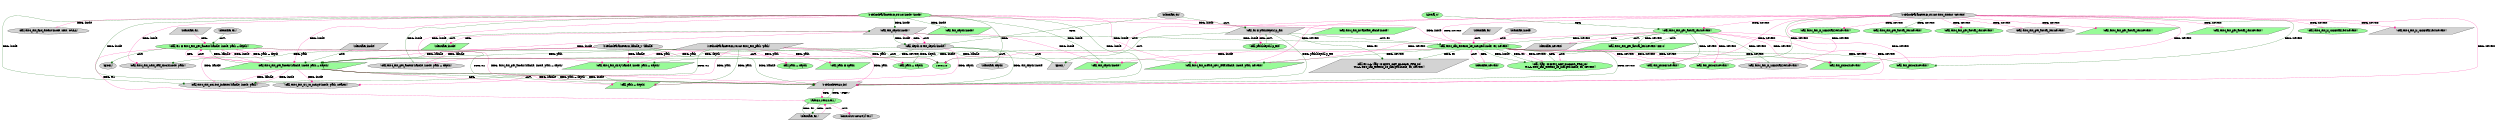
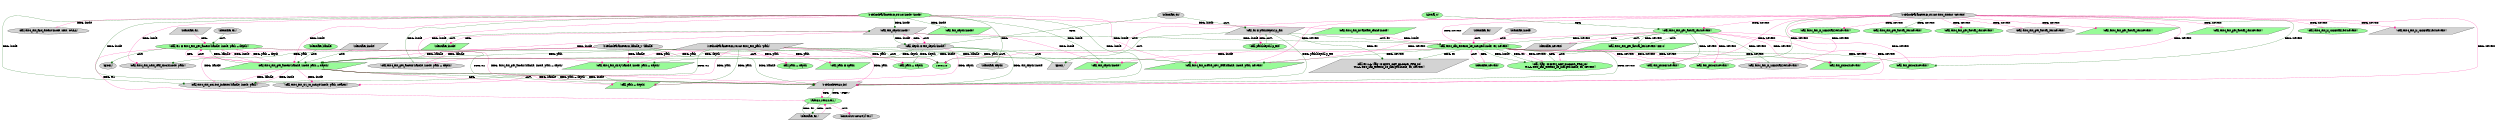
(1183, 20) -> (1407, 41)
none -> (321, 47)
none -> (977, 53)
(910, 54) -> (910, 54)
